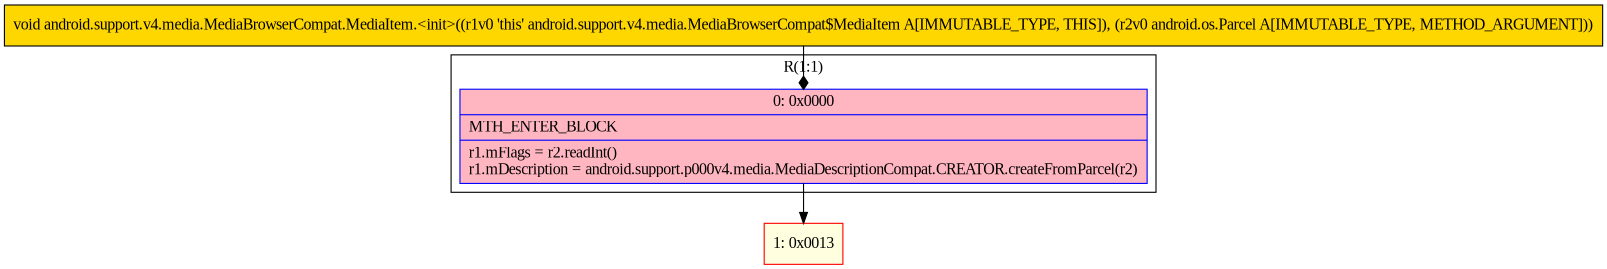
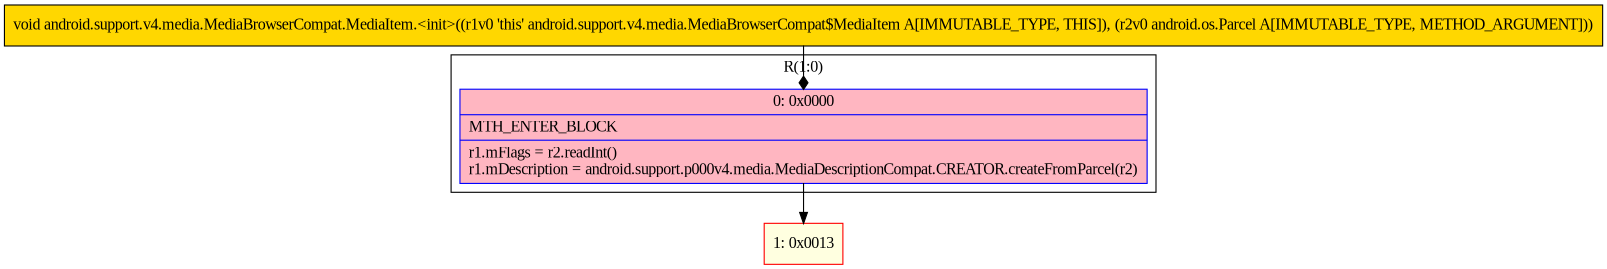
(804, 68) -> (804, 68)
